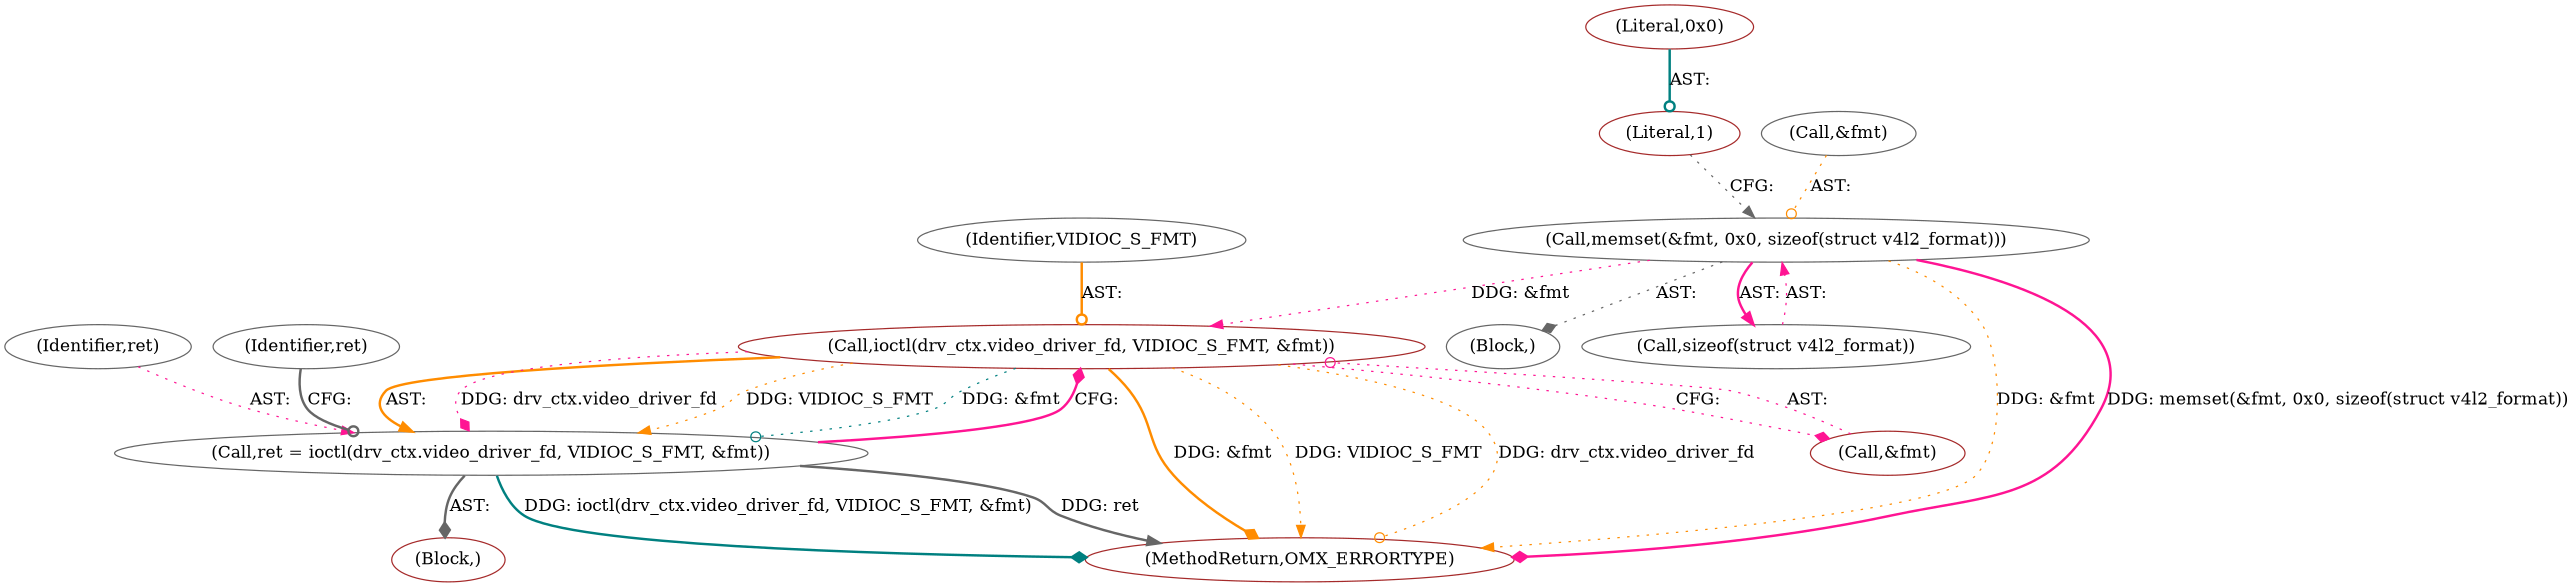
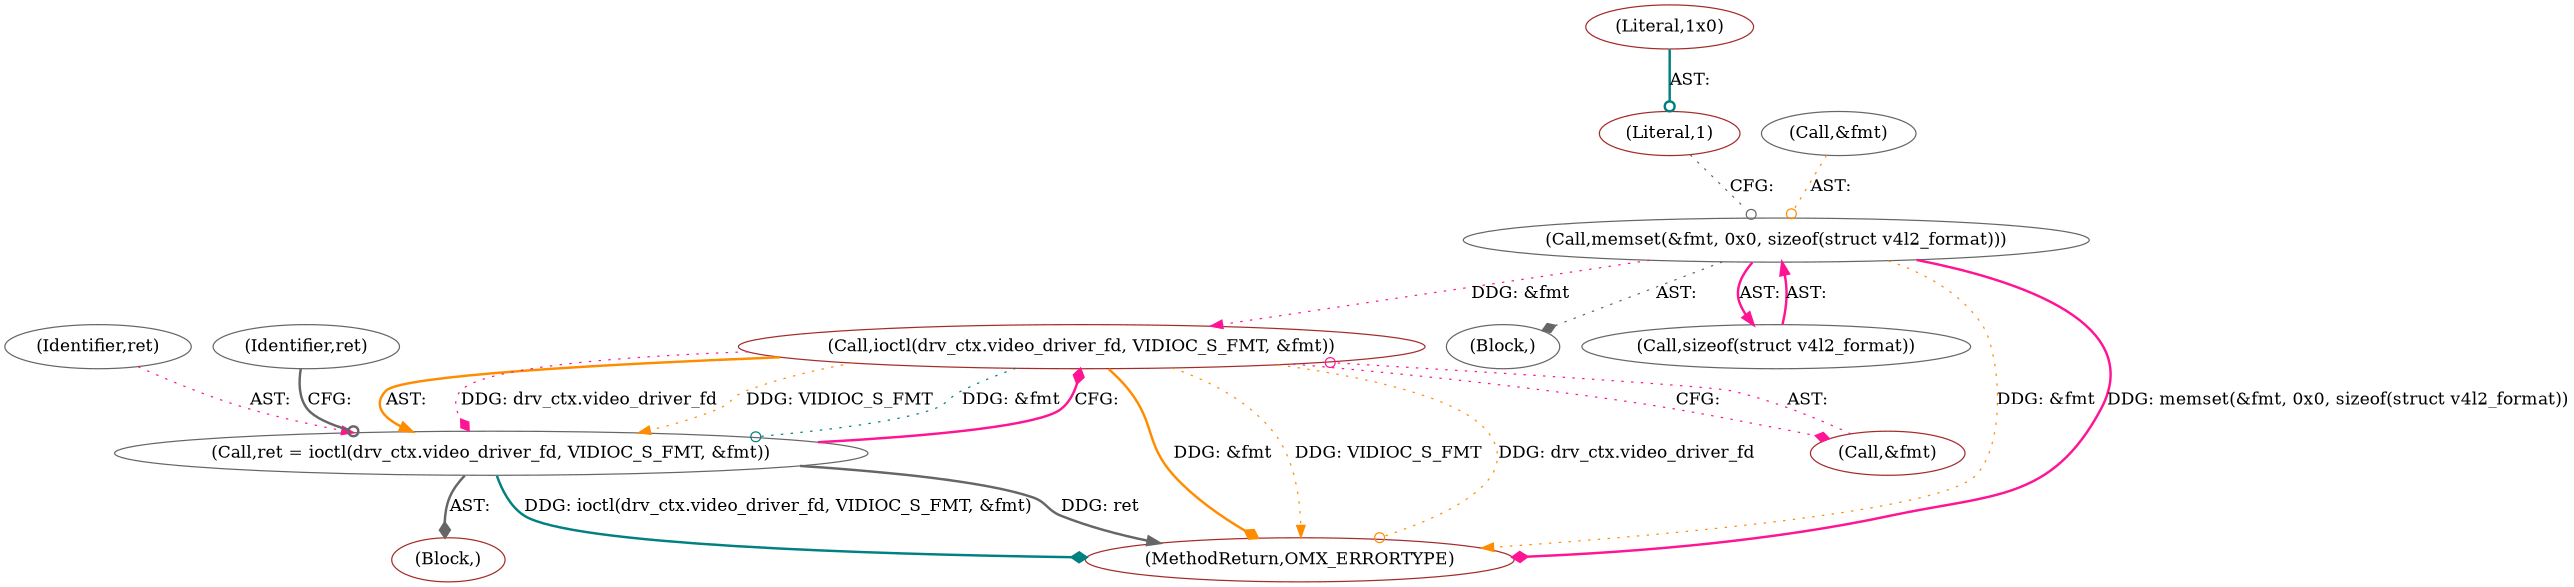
(1670, 27) -> (1670, 27)
(1718, 182) -> (1718, 182)
(1082, 240) -> none
(1786, 300) -> (1786, 300)
